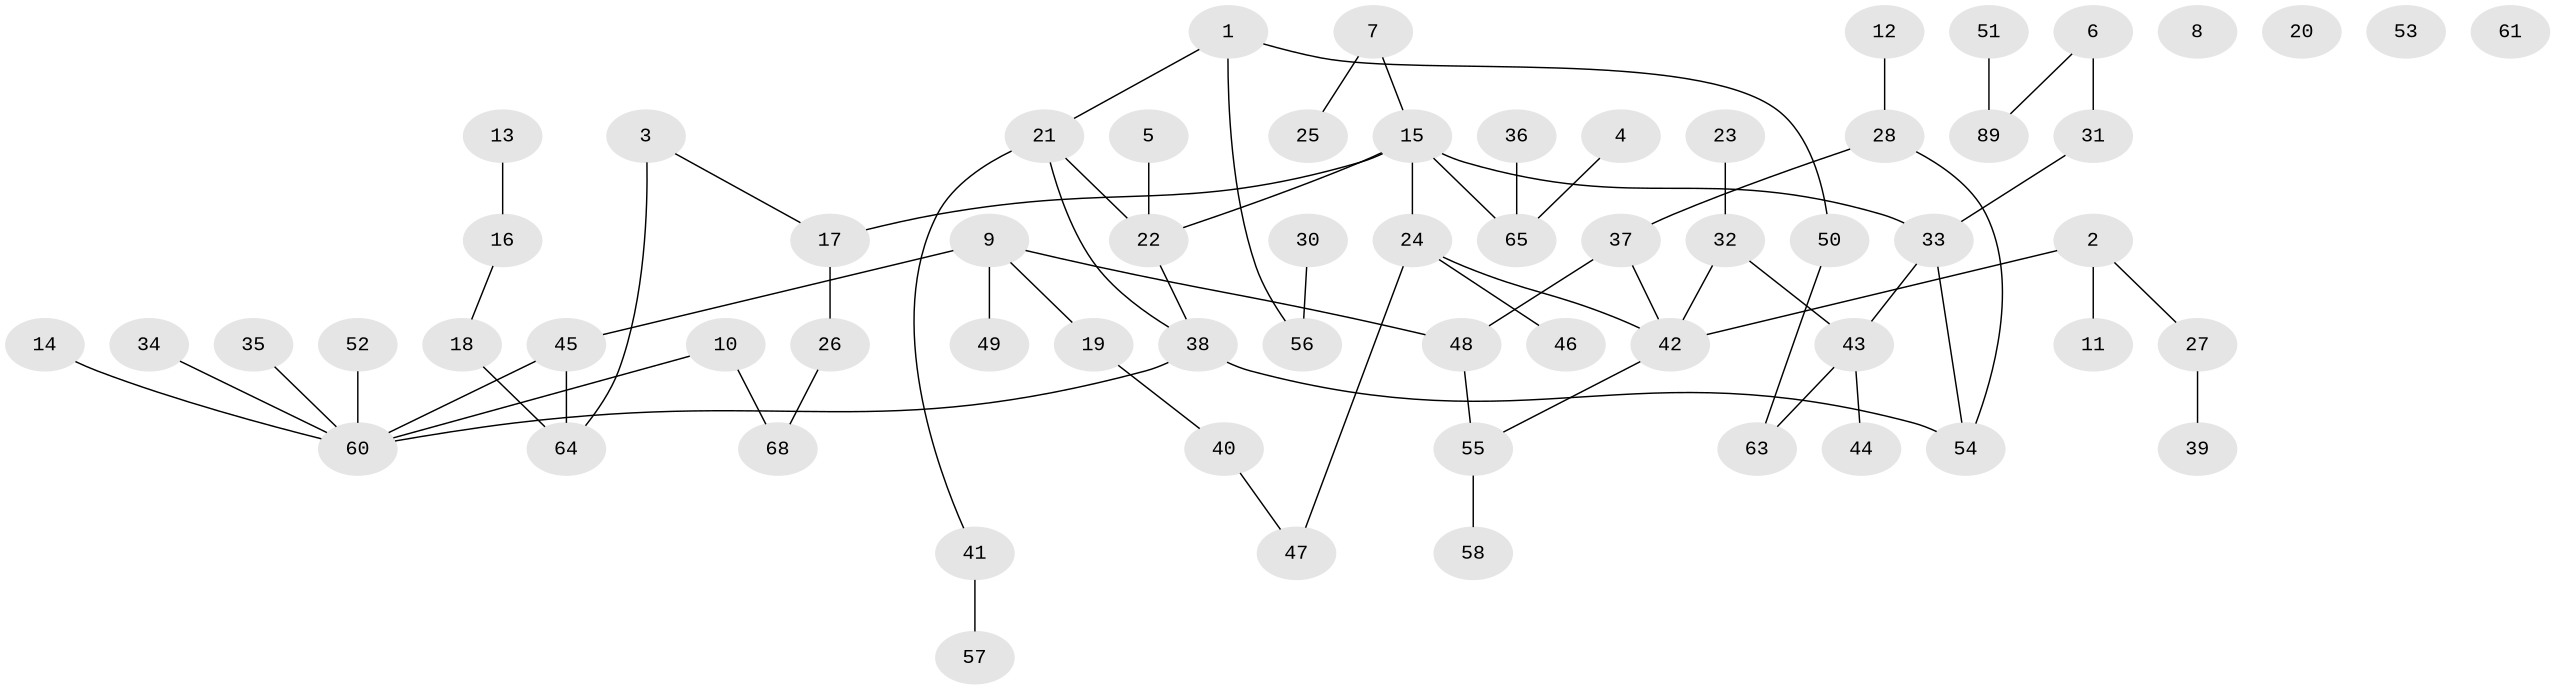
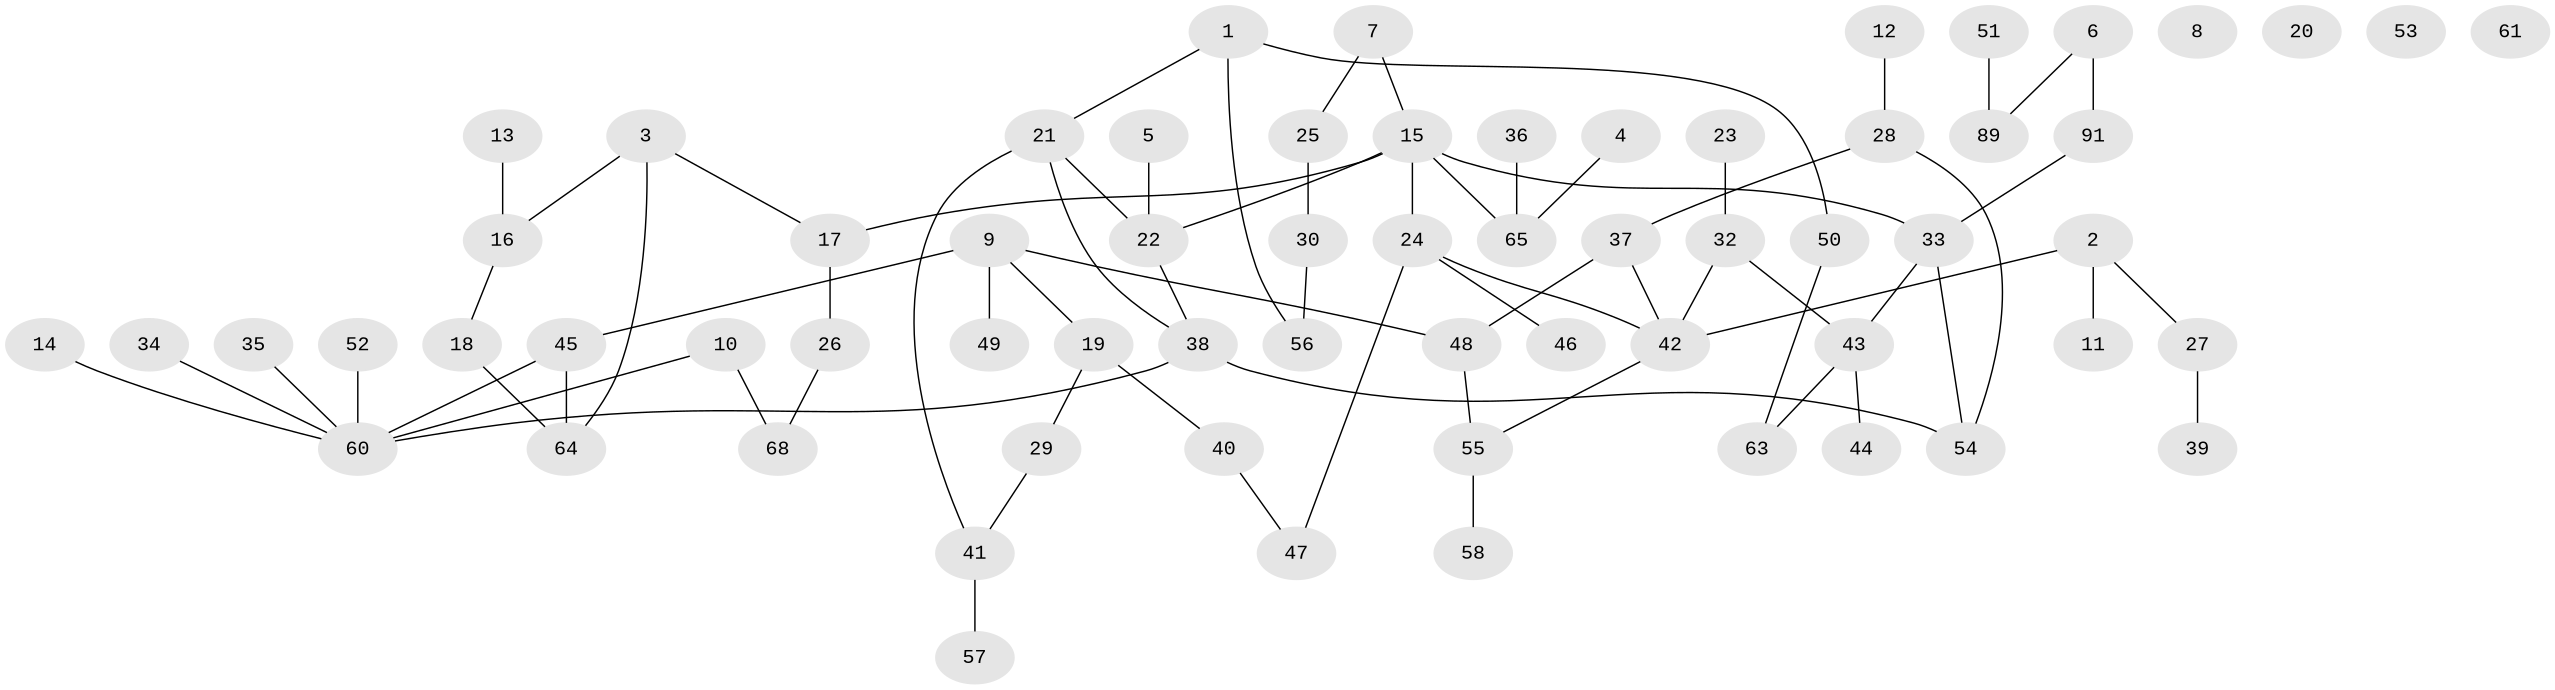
(2093, 136) -> (2093, 136)
none -> (574, 188)
none -> (1308, 192)
none -> (1042, 449)
